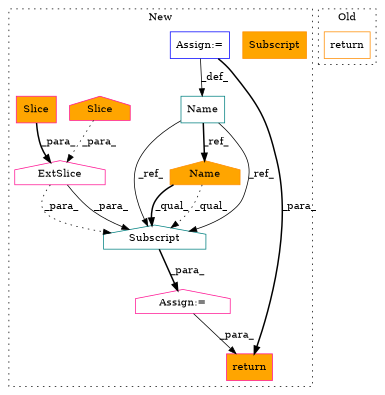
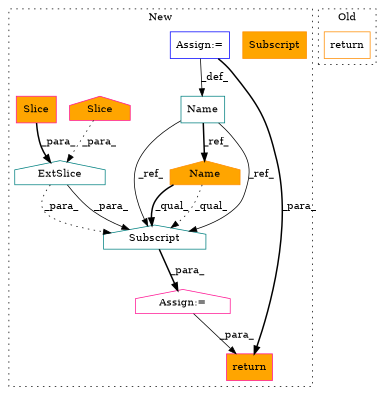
(60, 174) -> (60, 174)
